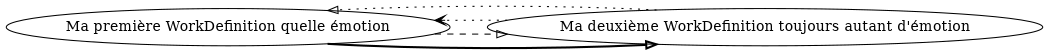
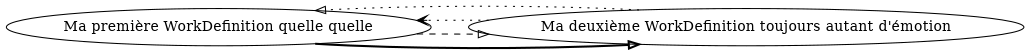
(228, 27) -> (219, 27)
